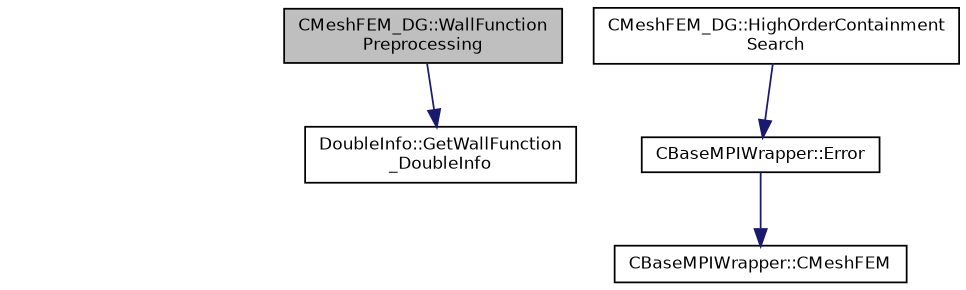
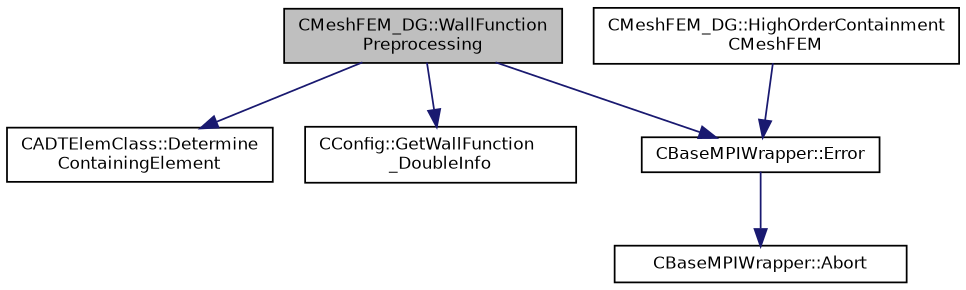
(776, 36) -> (776, 36)
none -> (598, 97)
none -> (140, 155)
(441, 155) -> (441, 155)
(761, 264) -> (761, 264)
